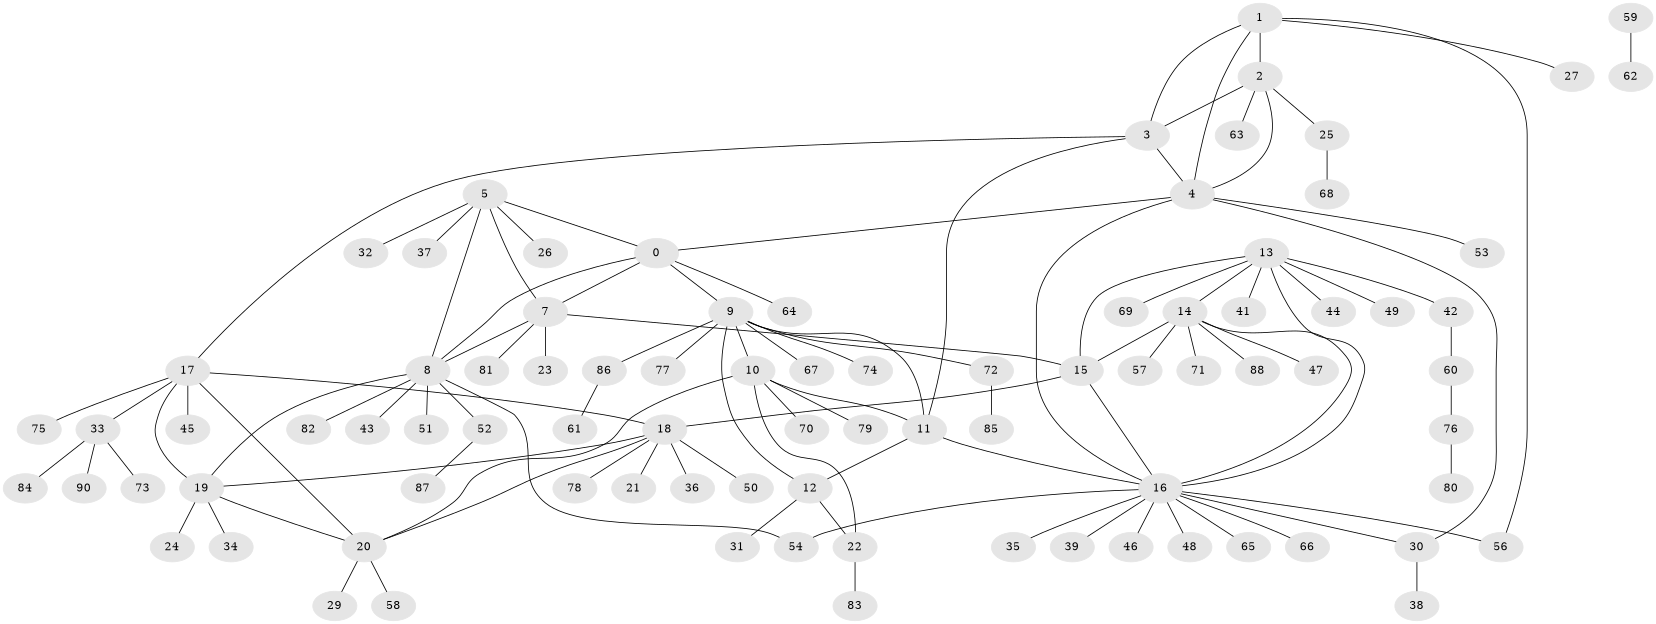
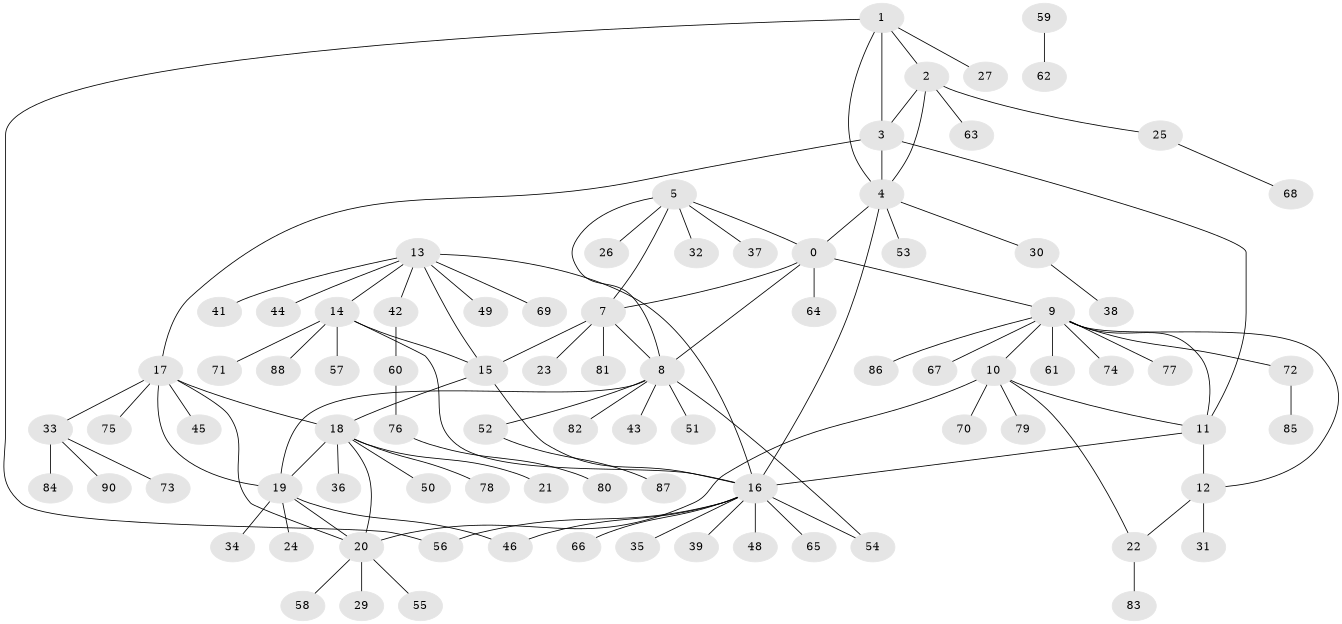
(1316, 371) -> none
(590, 400) -> (1053, 341)
(1289, 518) -> none
none -> (394, 520)
none -> (420, 606)
